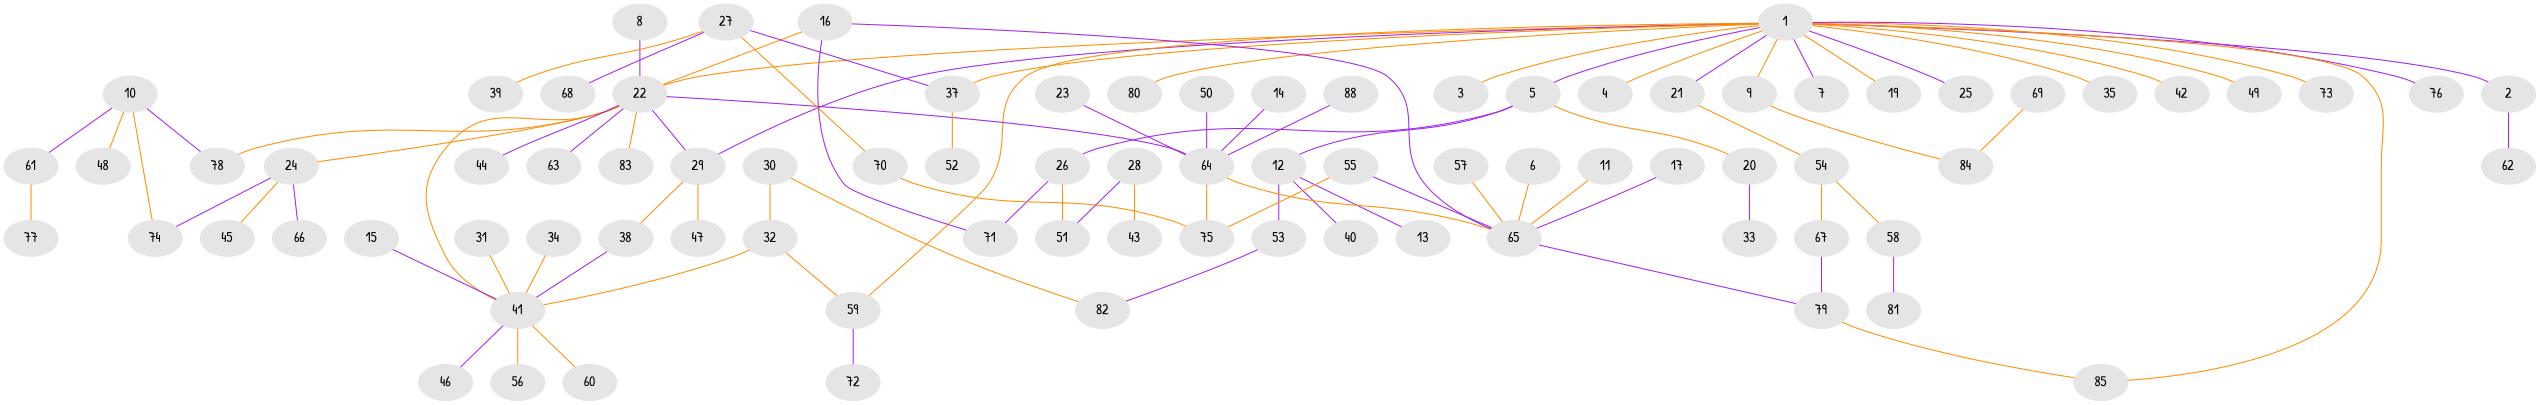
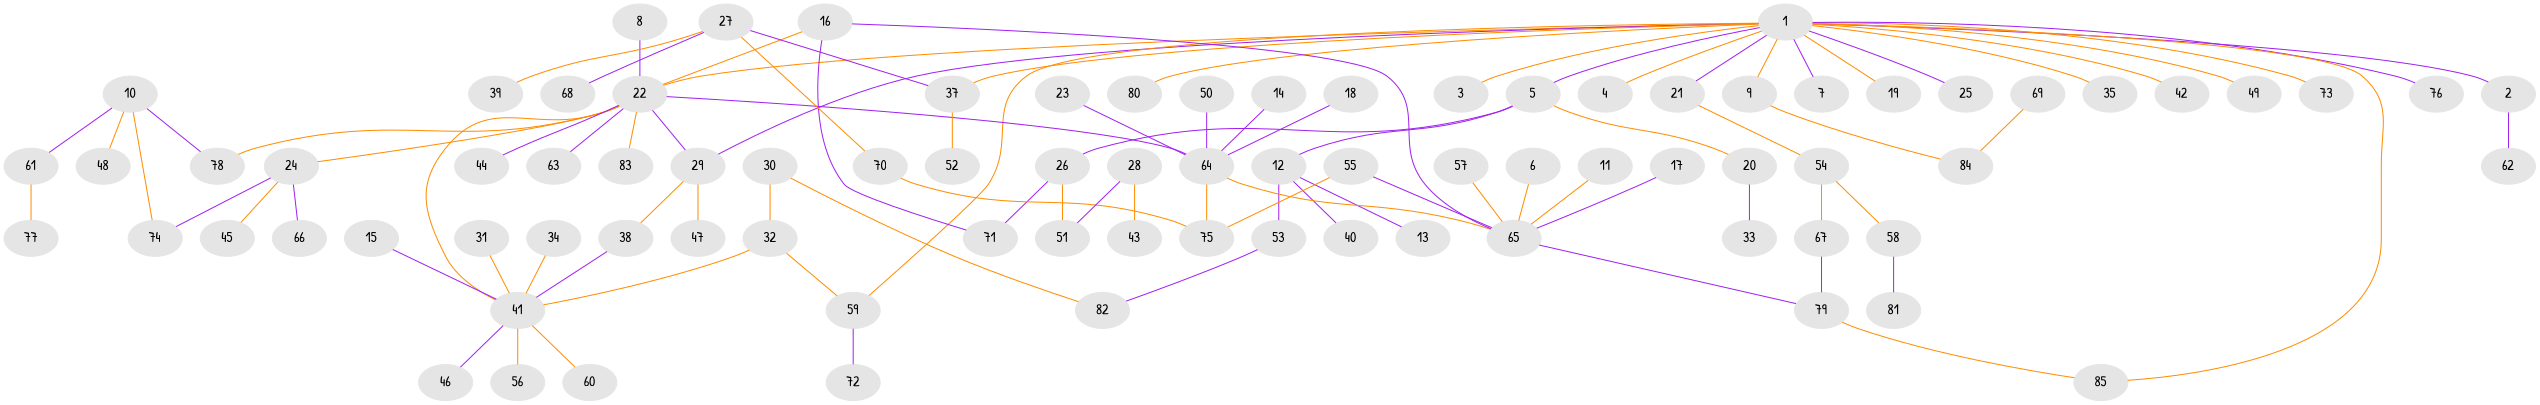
(1351, 94) -> (1351, 94)
